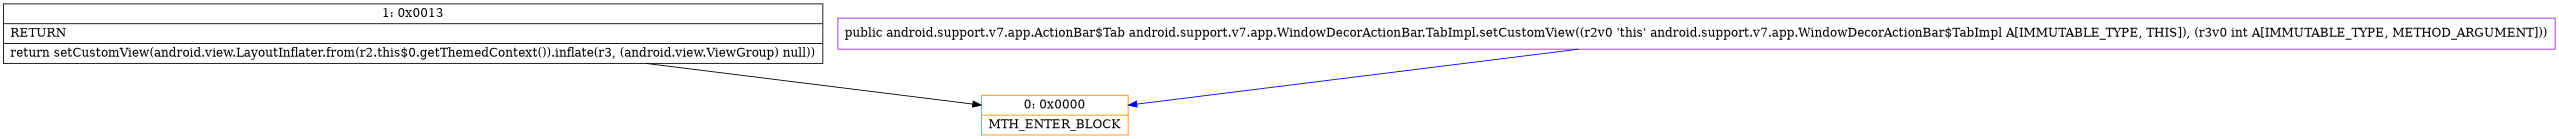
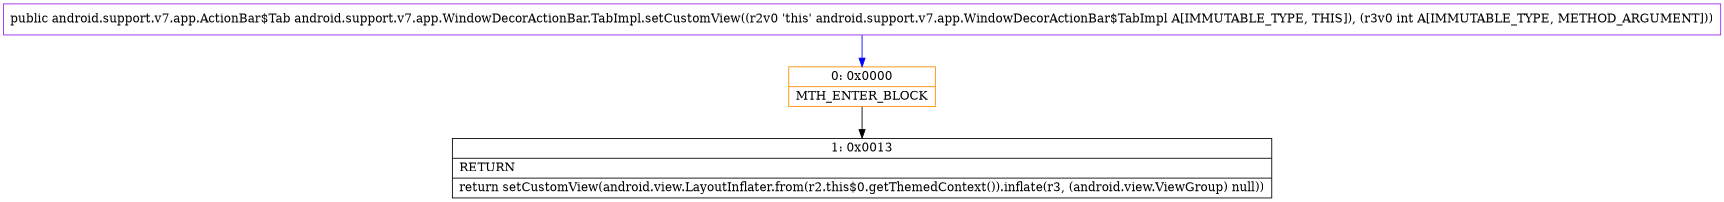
(809, 84) -> (862, 118)
